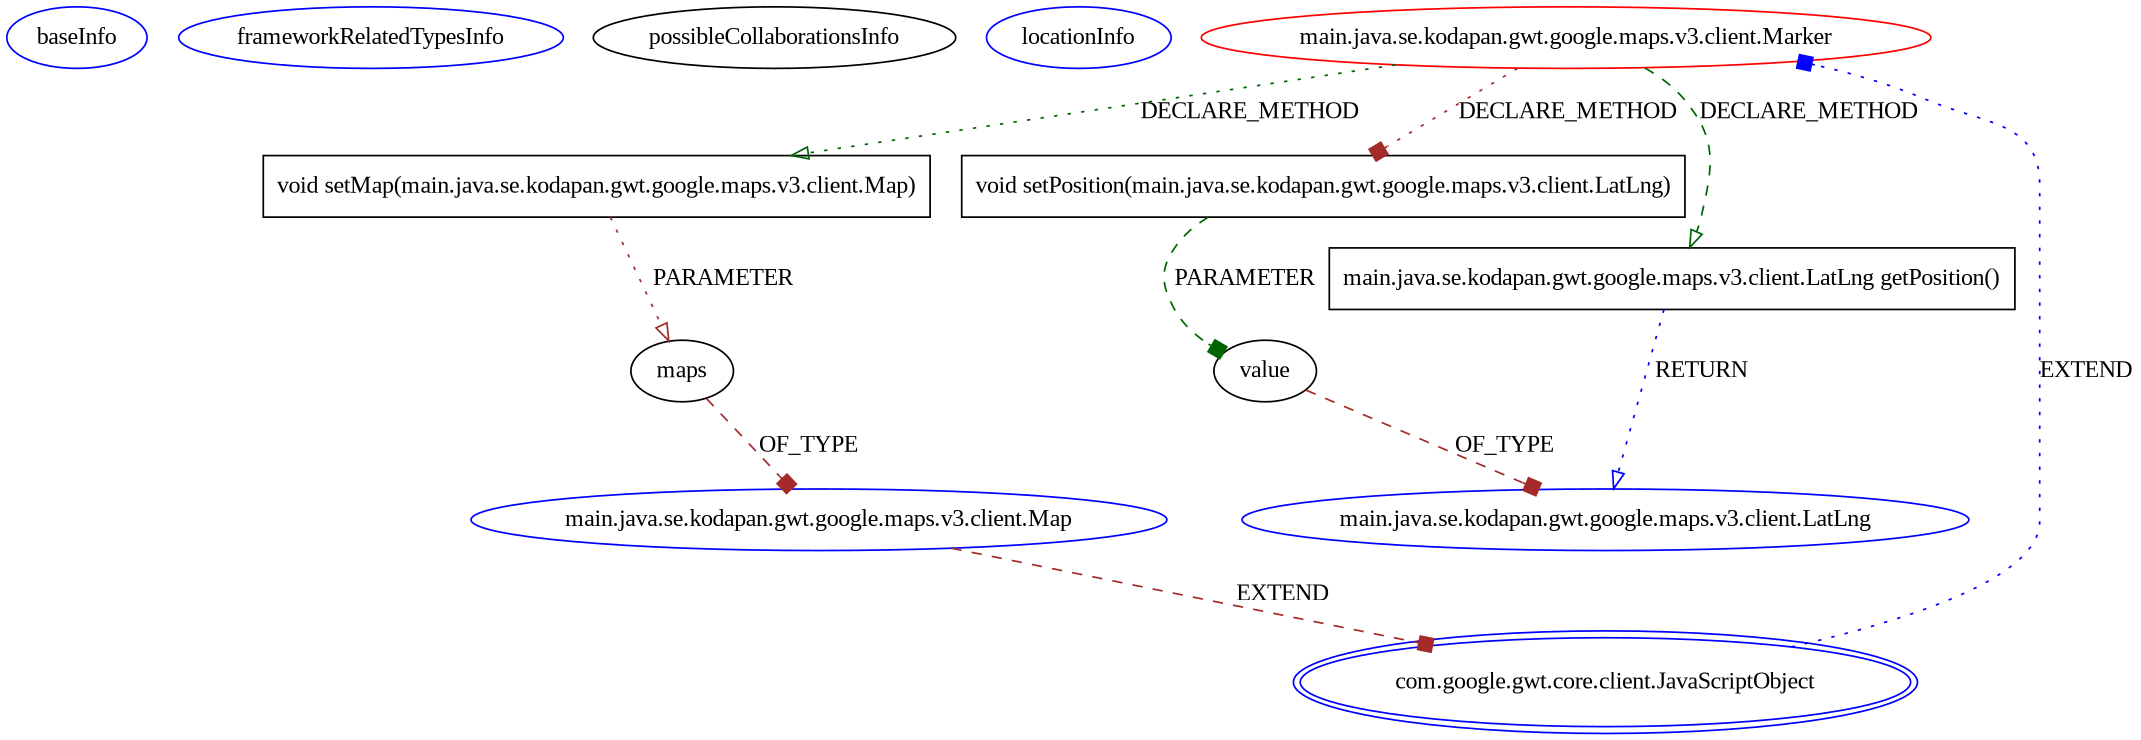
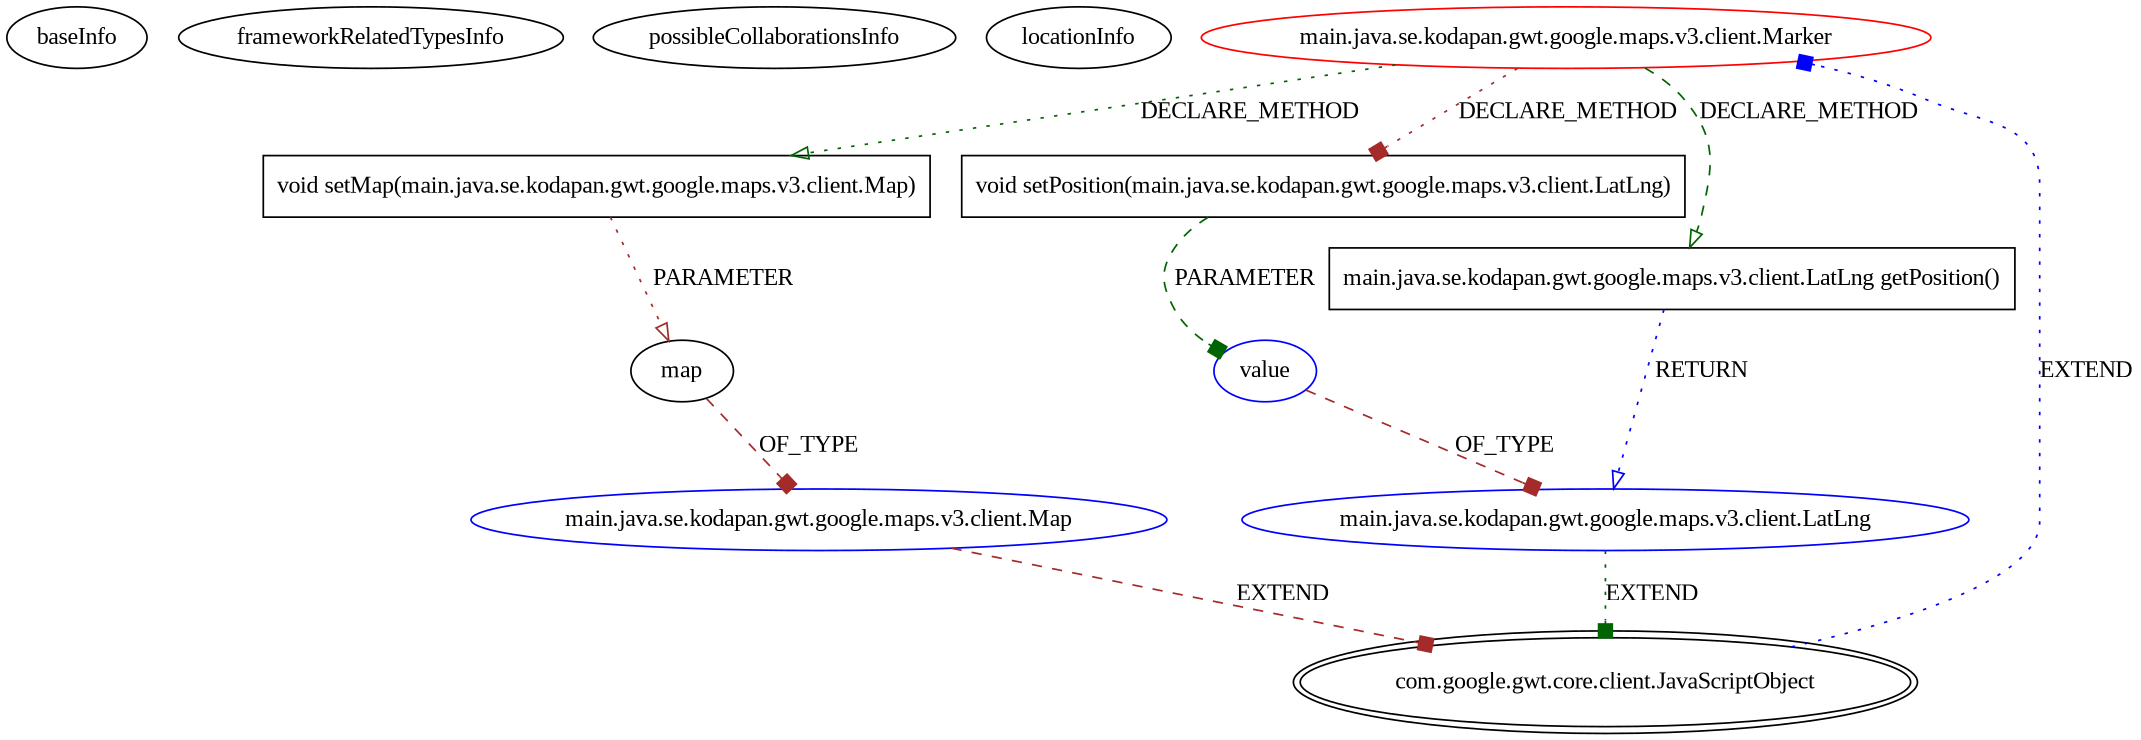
(77, 38) -> (77, 38)
(371, 38) -> (371, 38)
(1079, 38) -> (1079, 38)
(682, 371) -> (682, 371)
(1265, 371) -> (1265, 371)
none -> (1605, 585)
(1605, 682) -> (1605, 682)
